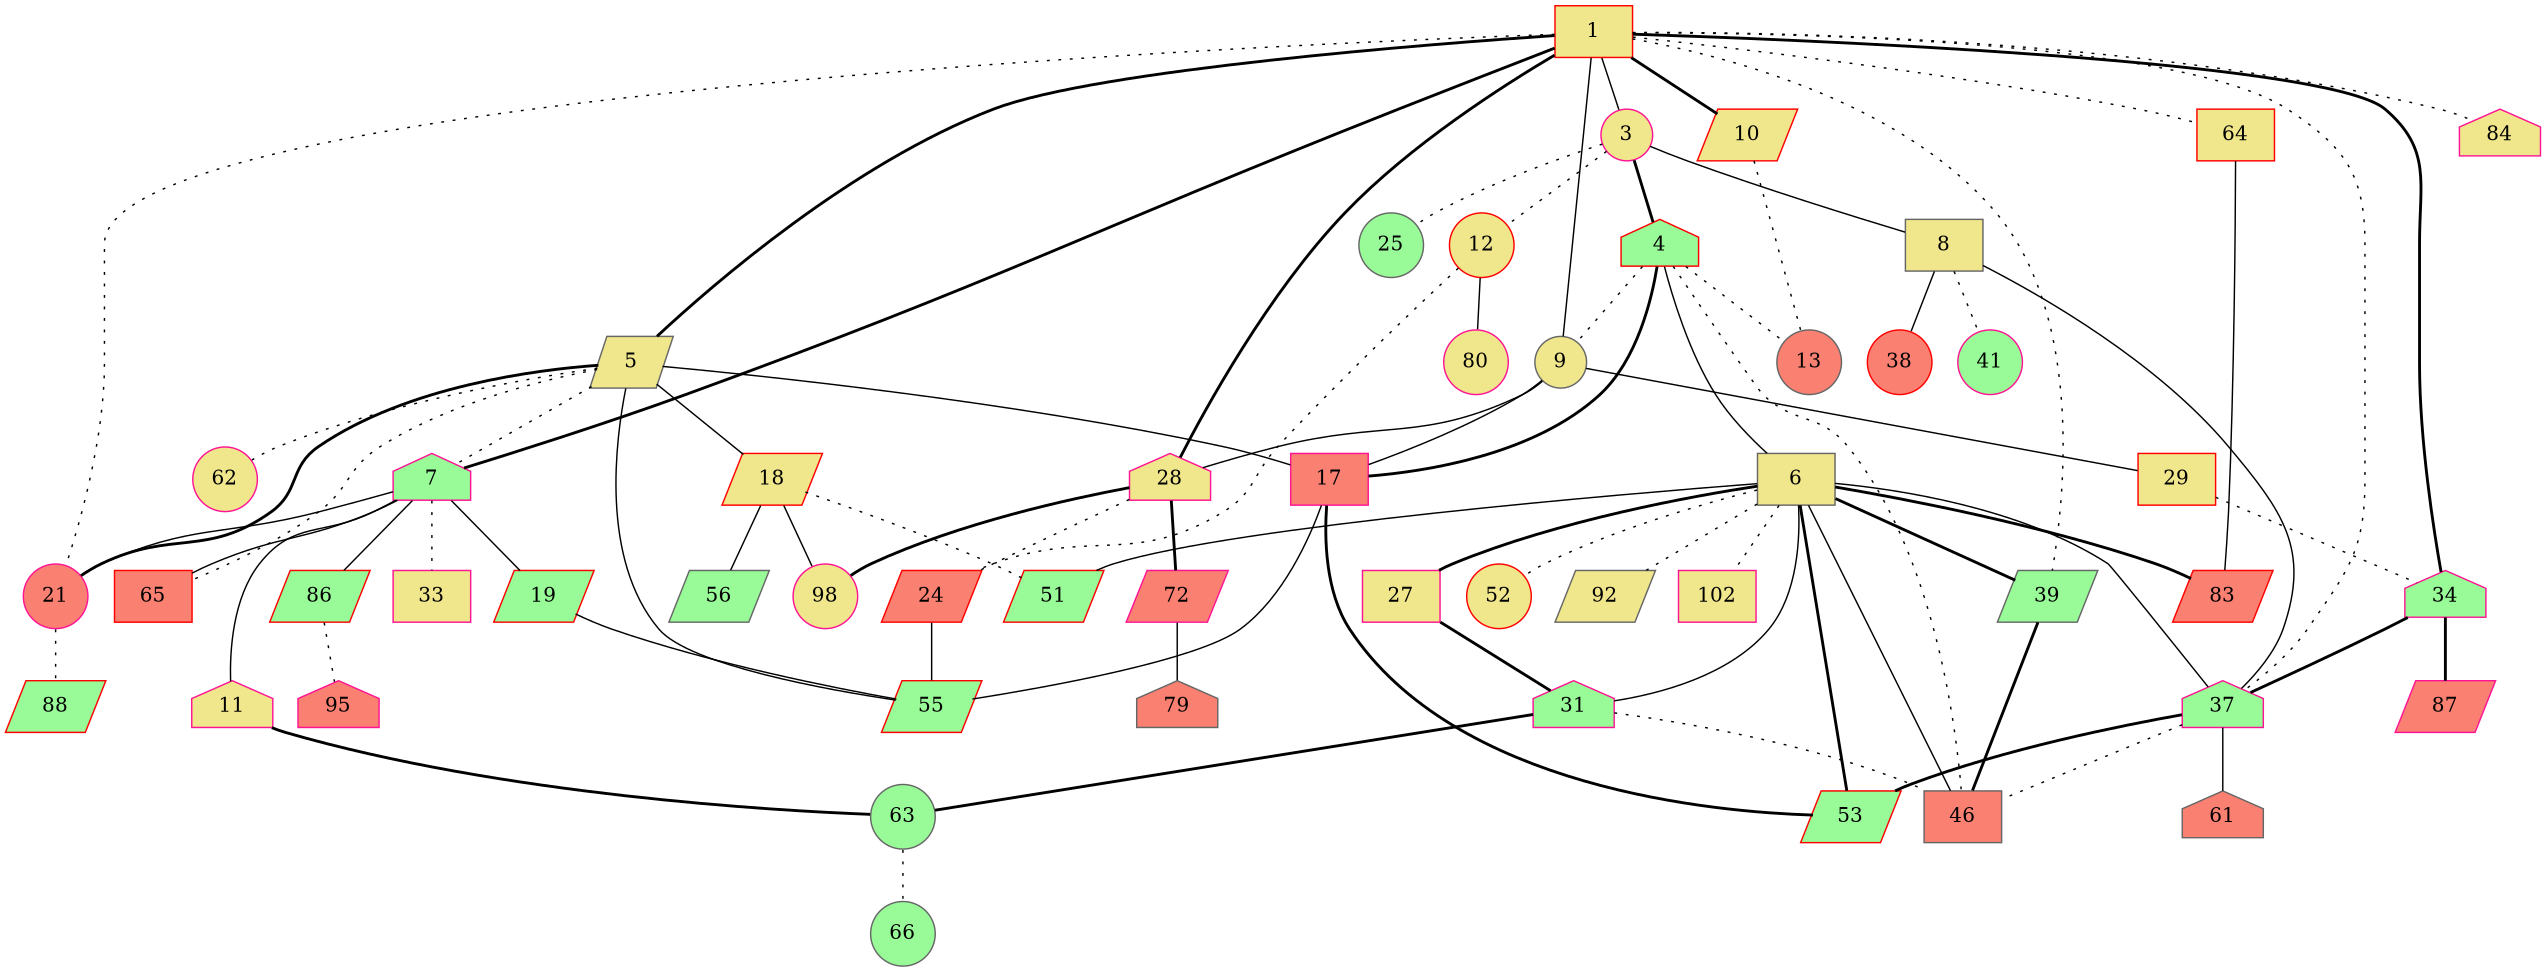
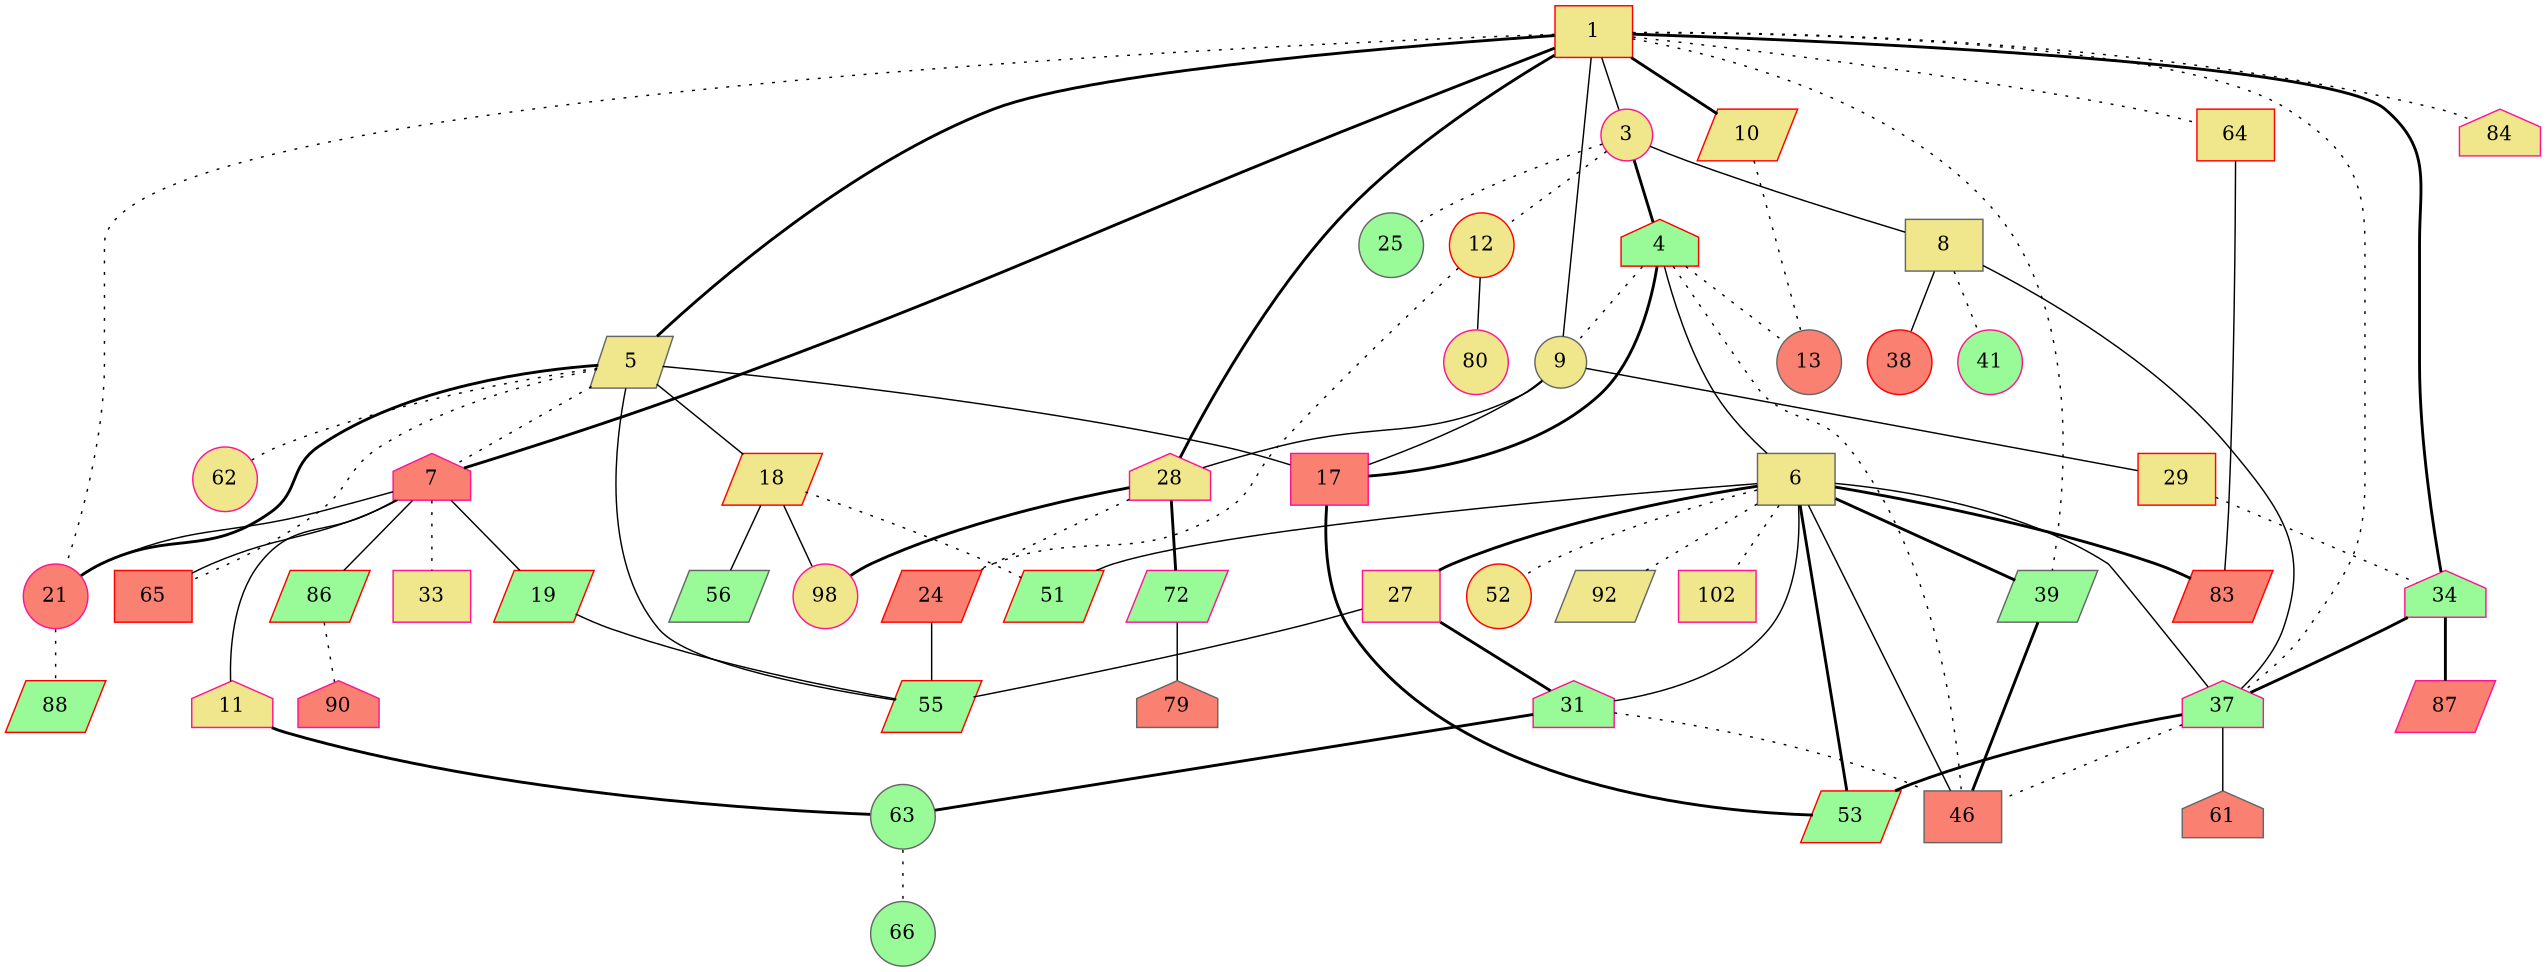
(432, 479) -> (432, 479)
(1177, 596) -> (1177, 596)
(1192, 651) -> (1169, 656)
(339, 707) -> (339, 707)
